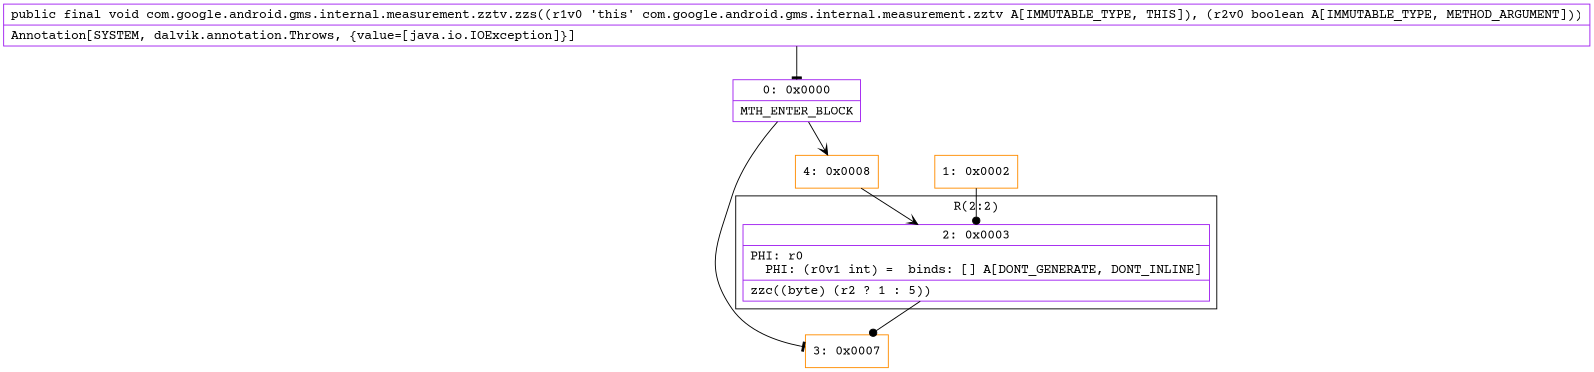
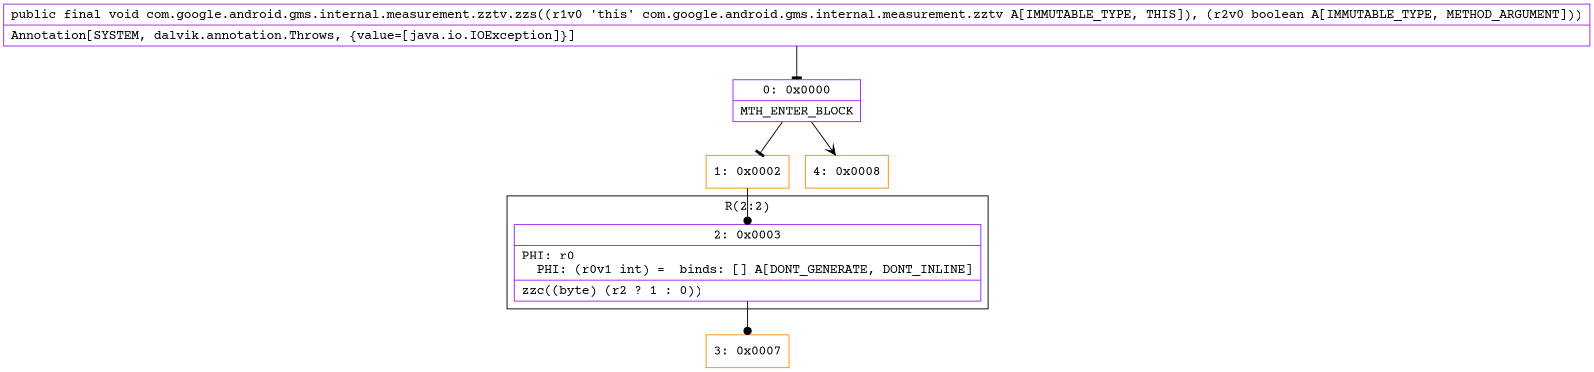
(886, 204) -> none
(717, 249) -> (772, 137)
(841, 290) -> (612, 290)
